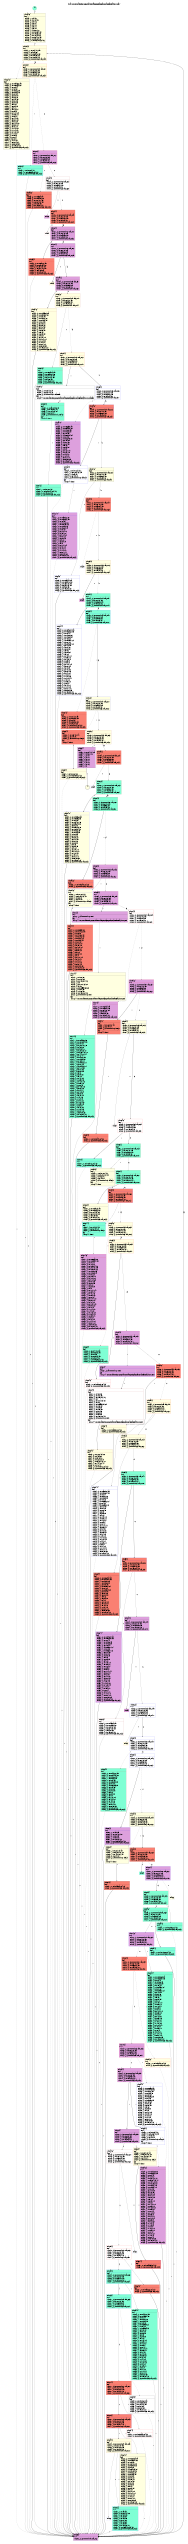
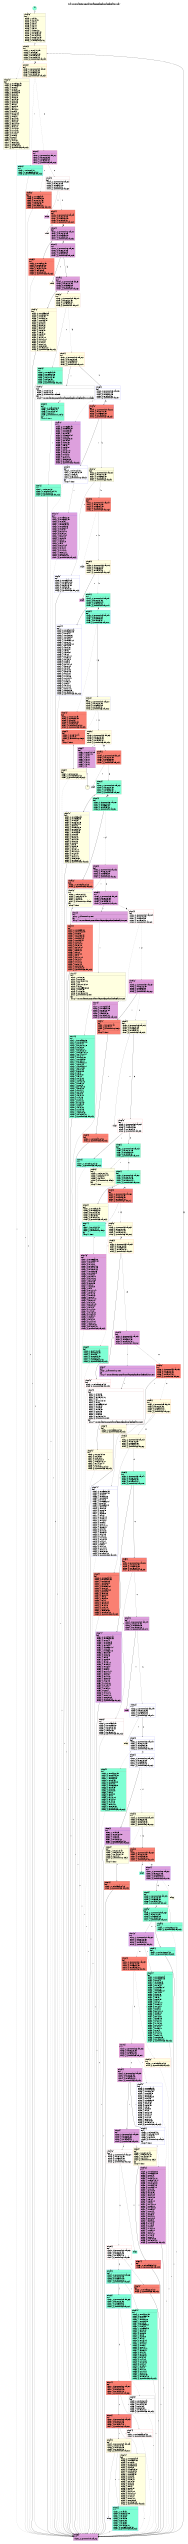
(135, 2252) -> (135, 2252)
